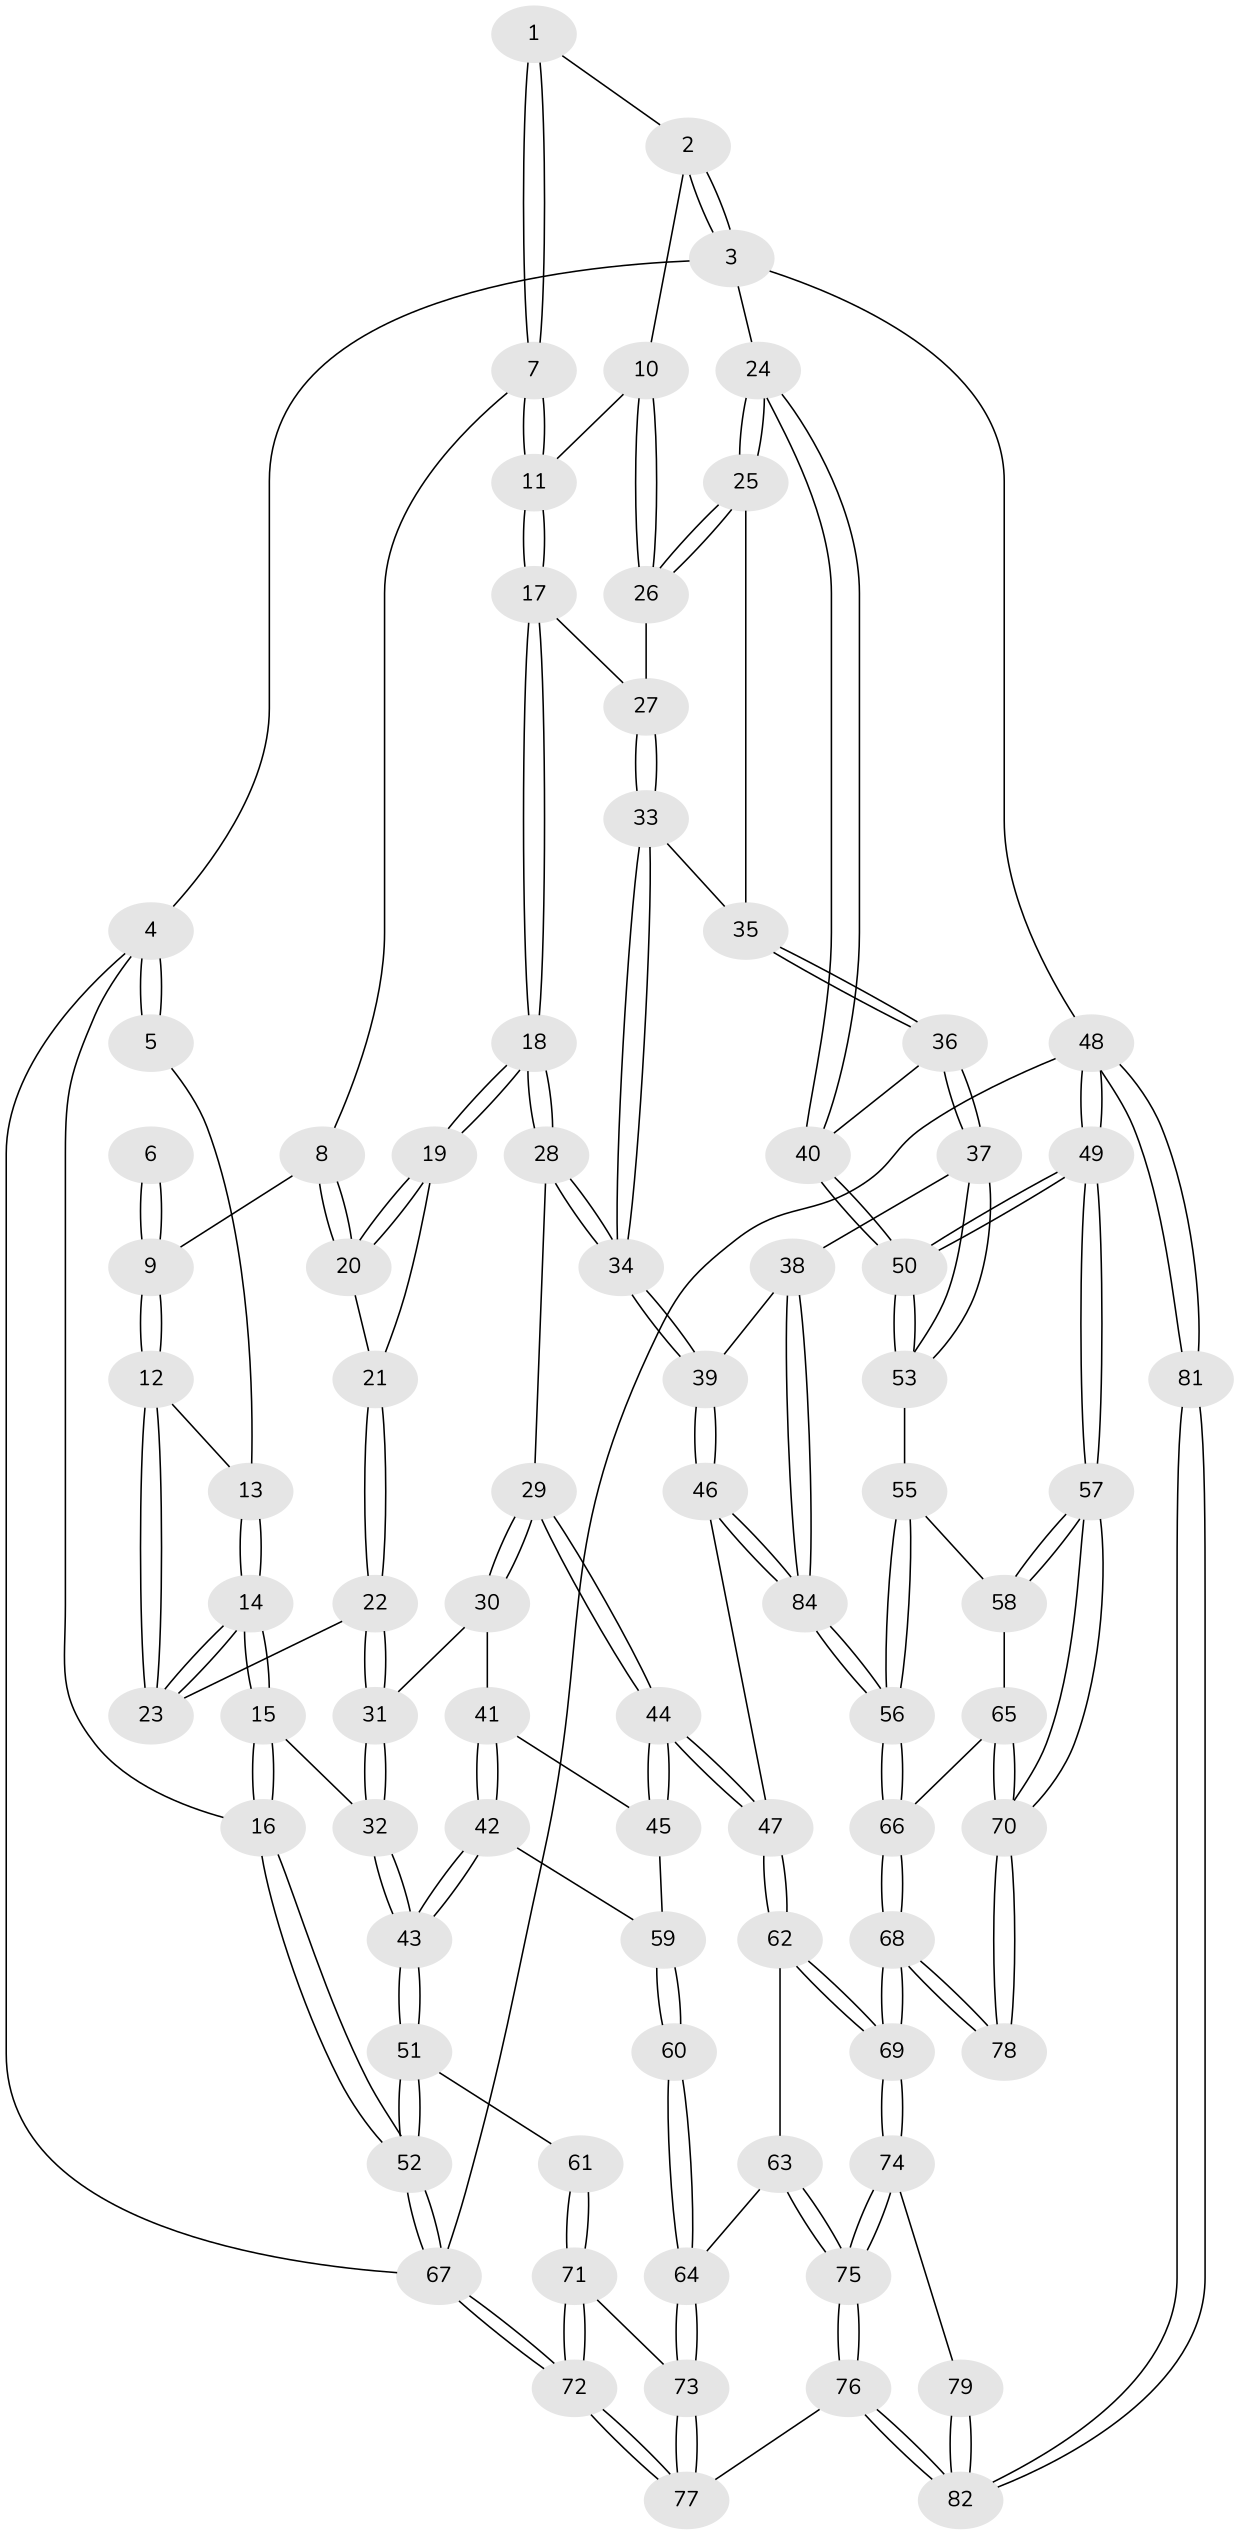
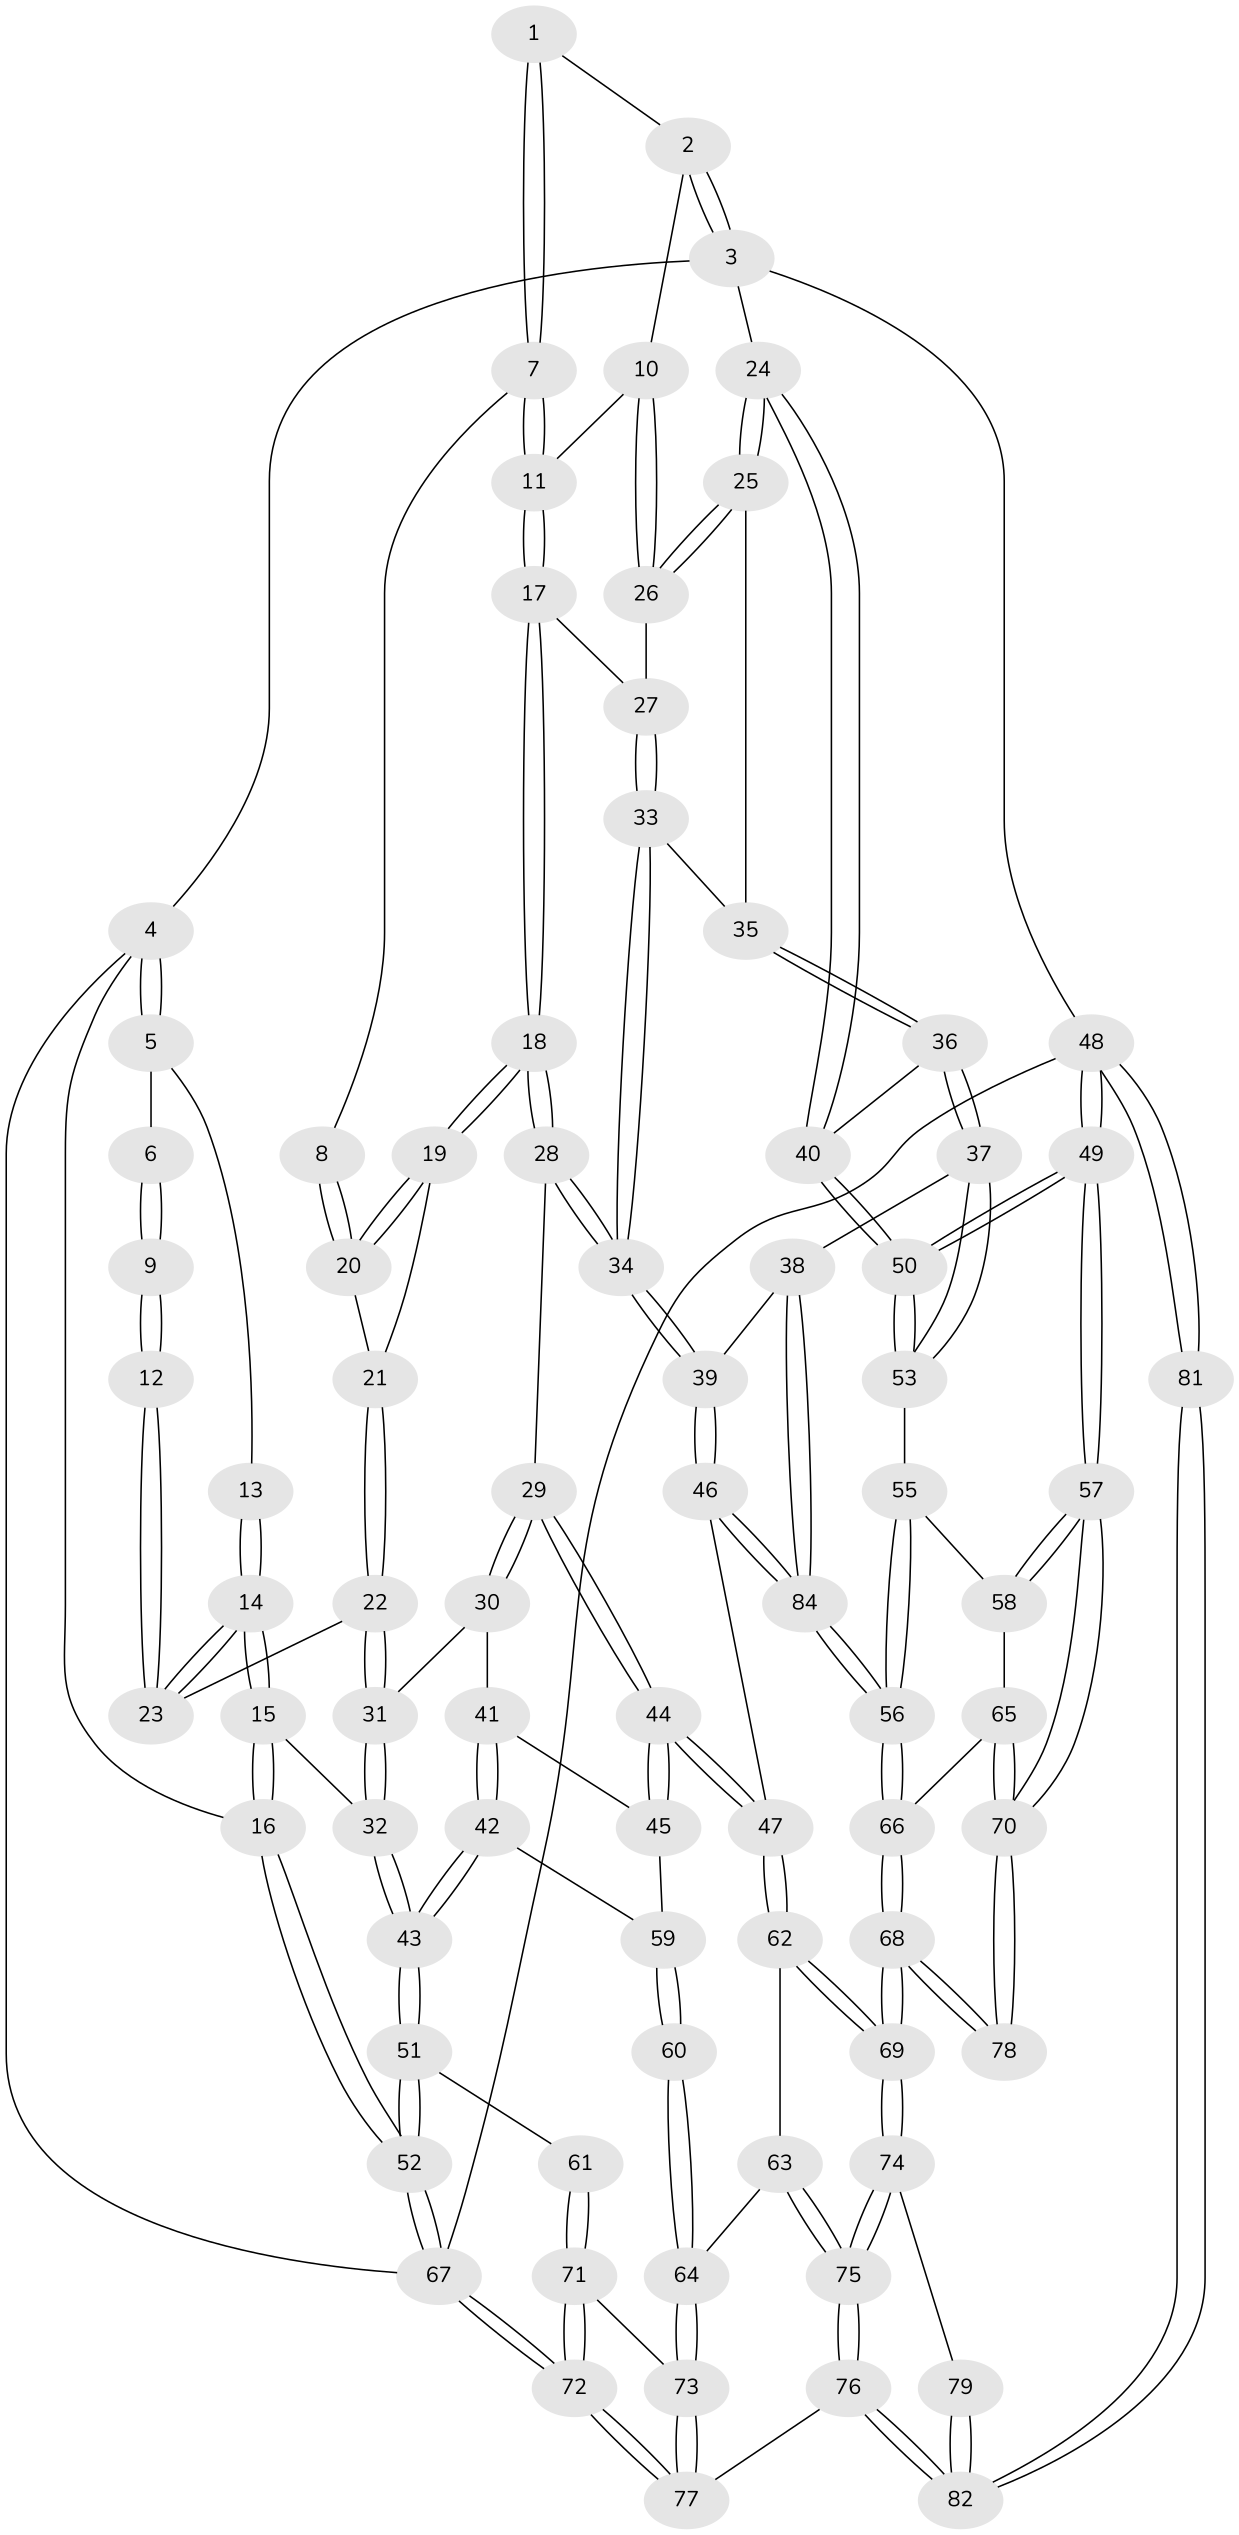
none -> (151, 1099)
(242, 1208) -> none
(201, 1436) -> none
